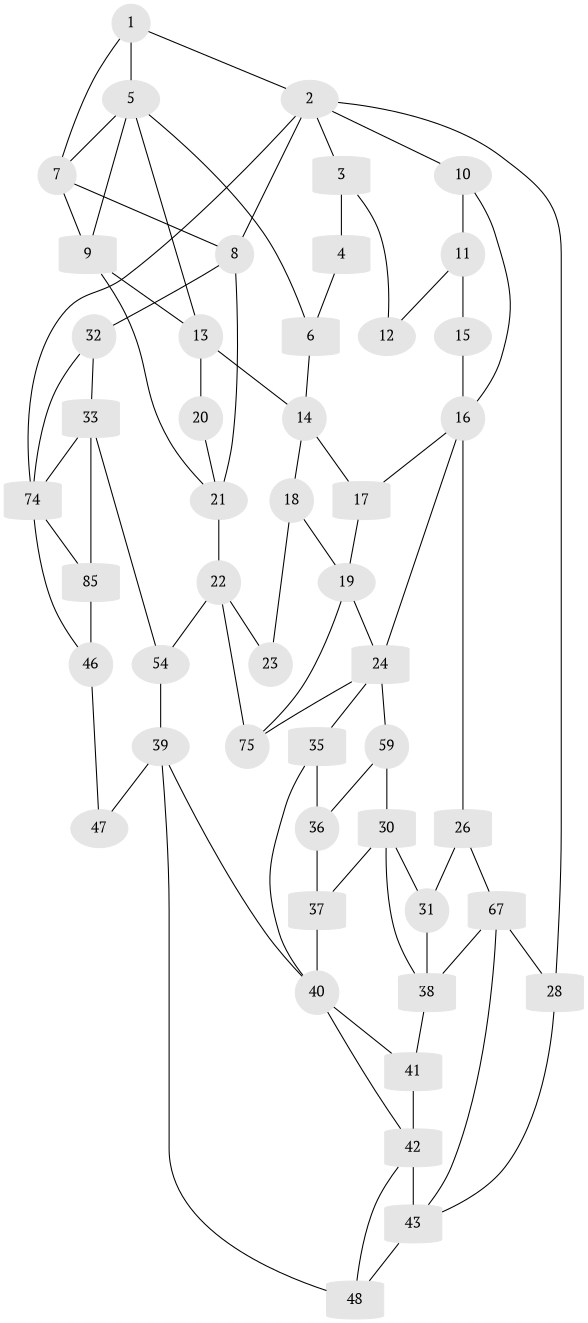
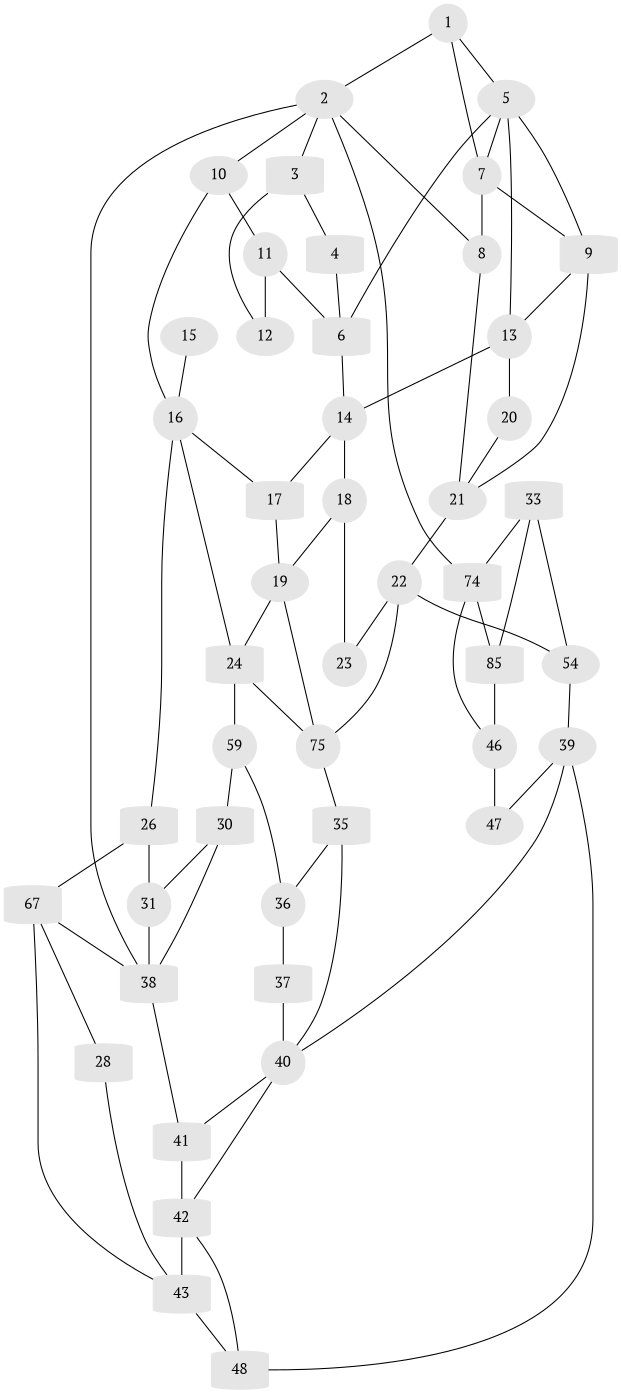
(463, 297) -> (302, 294)
(94, 337) -> none
(561, 467) -> (91, 477)
(349, 706) -> (330, 787)
(352, 870) -> none
